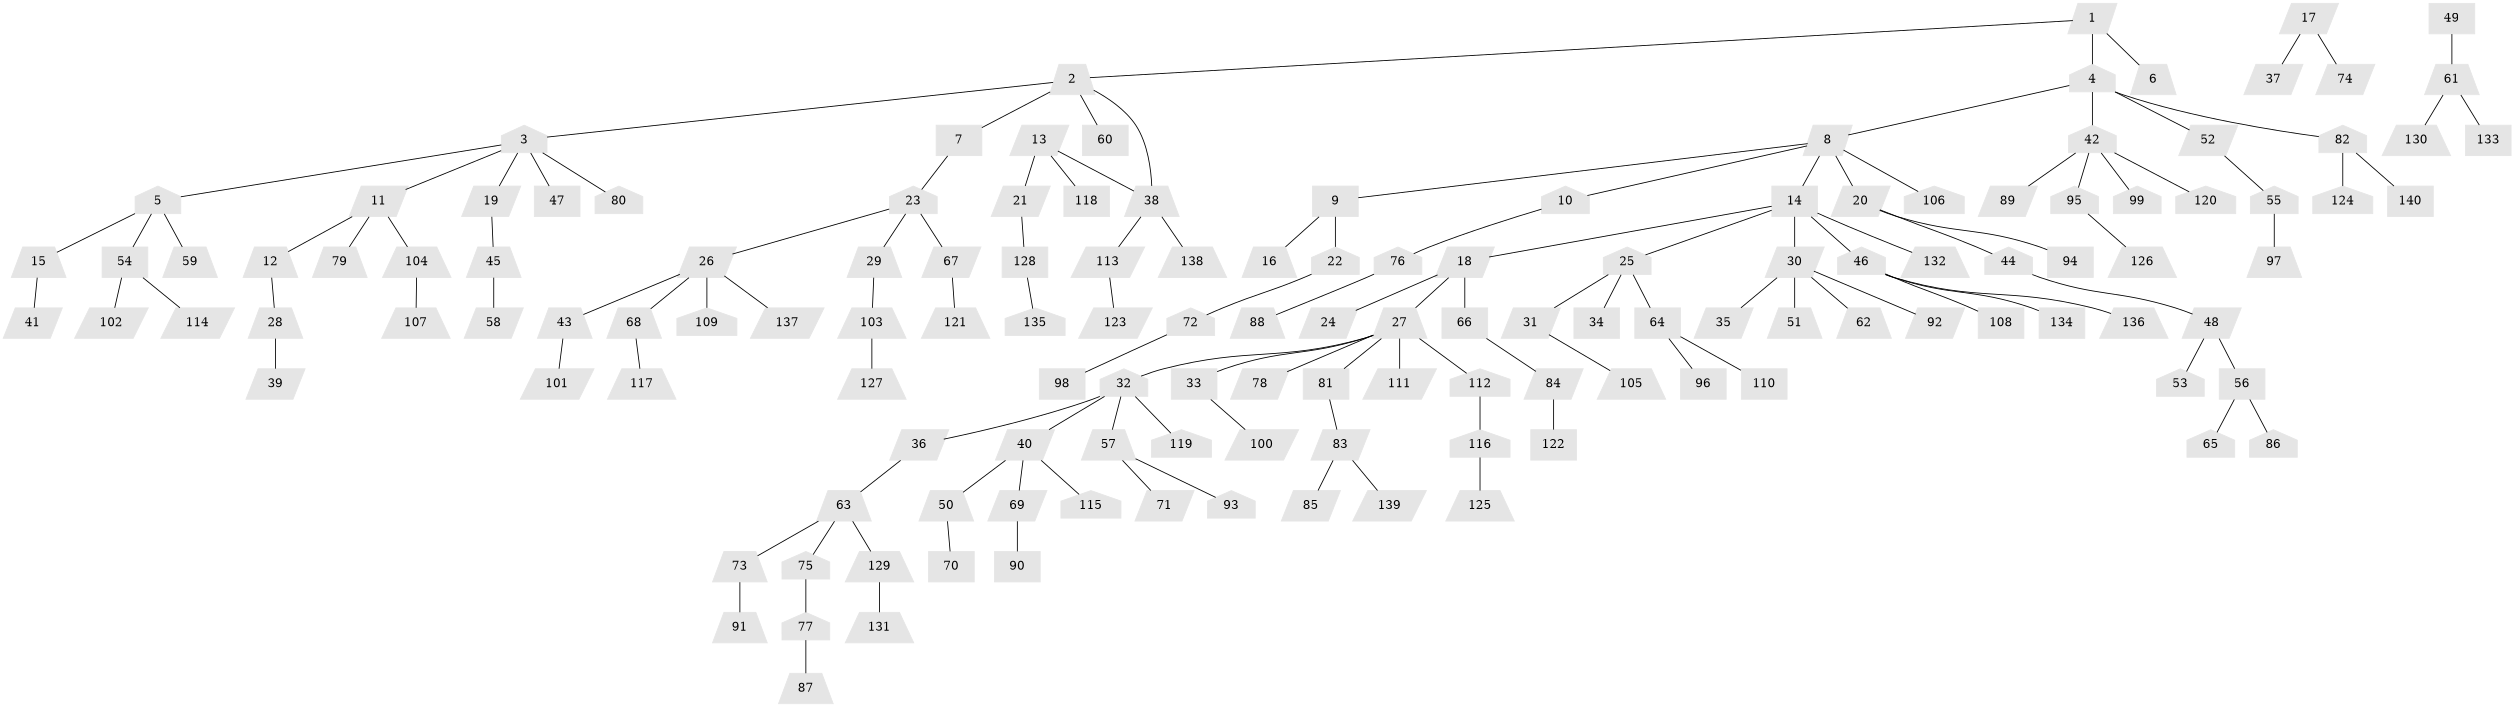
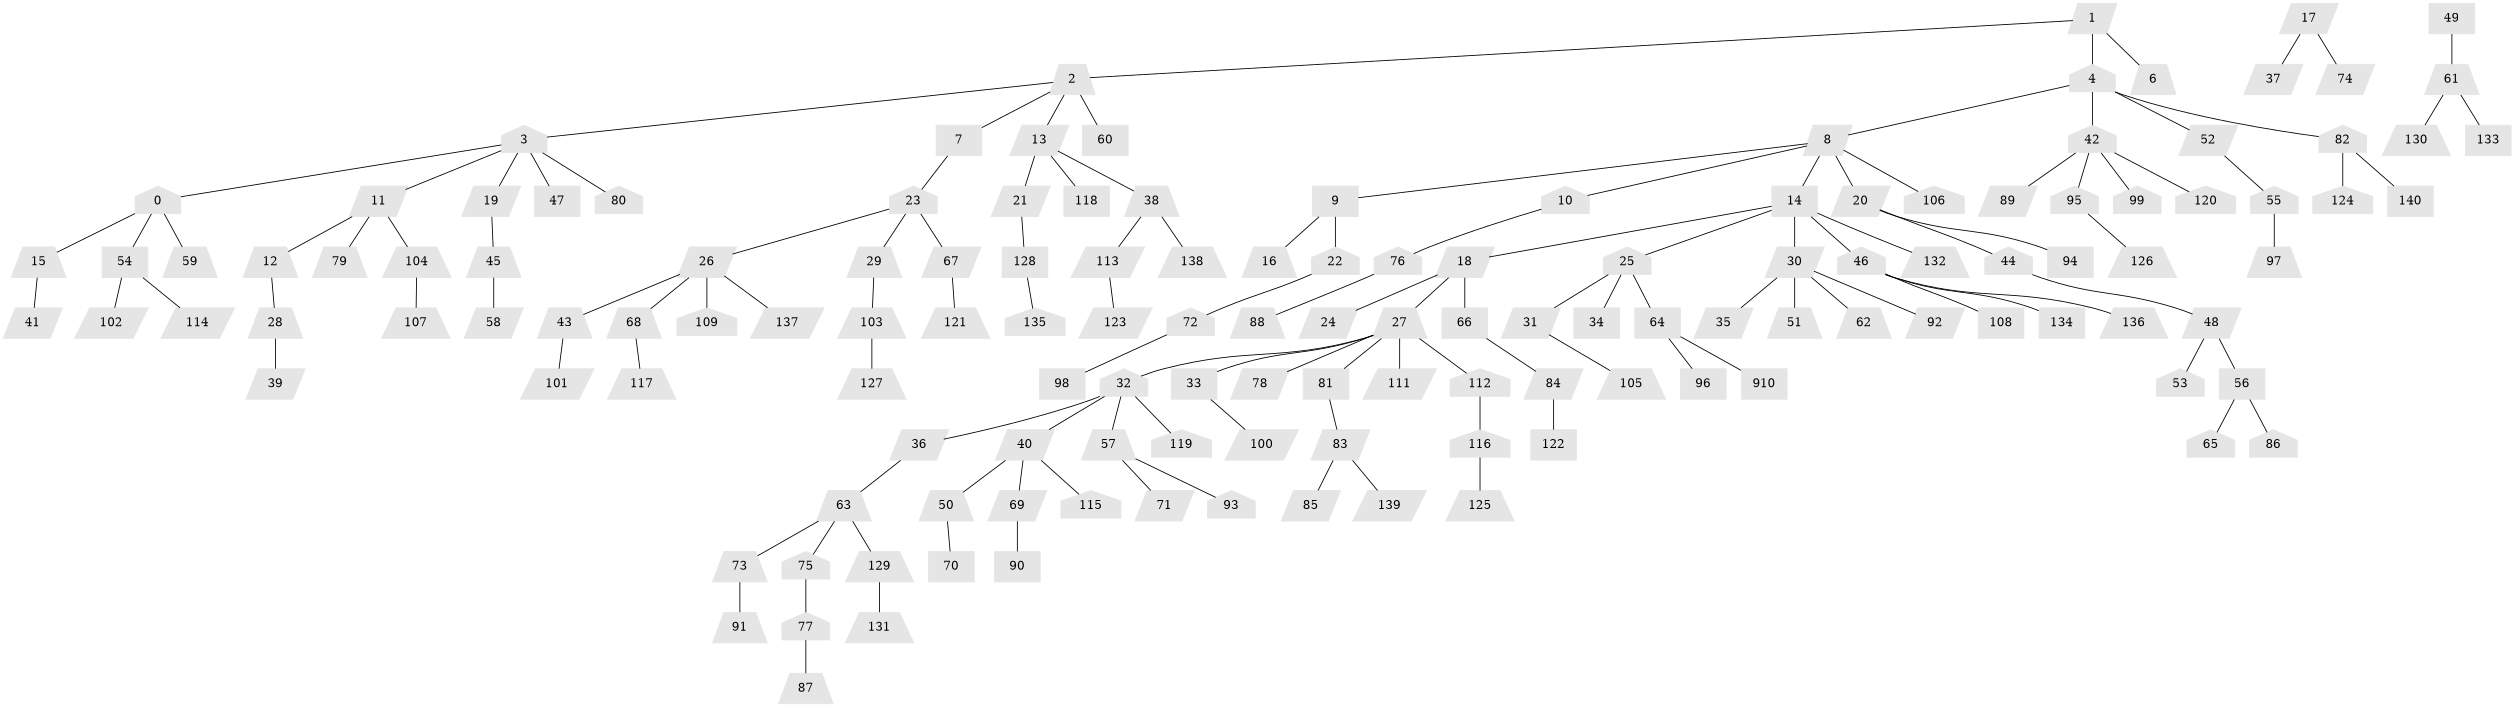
(1138, 129) -> (1056, 110)
(158, 201) -> (158, 201)
(1764, 384) -> (1764, 384)
